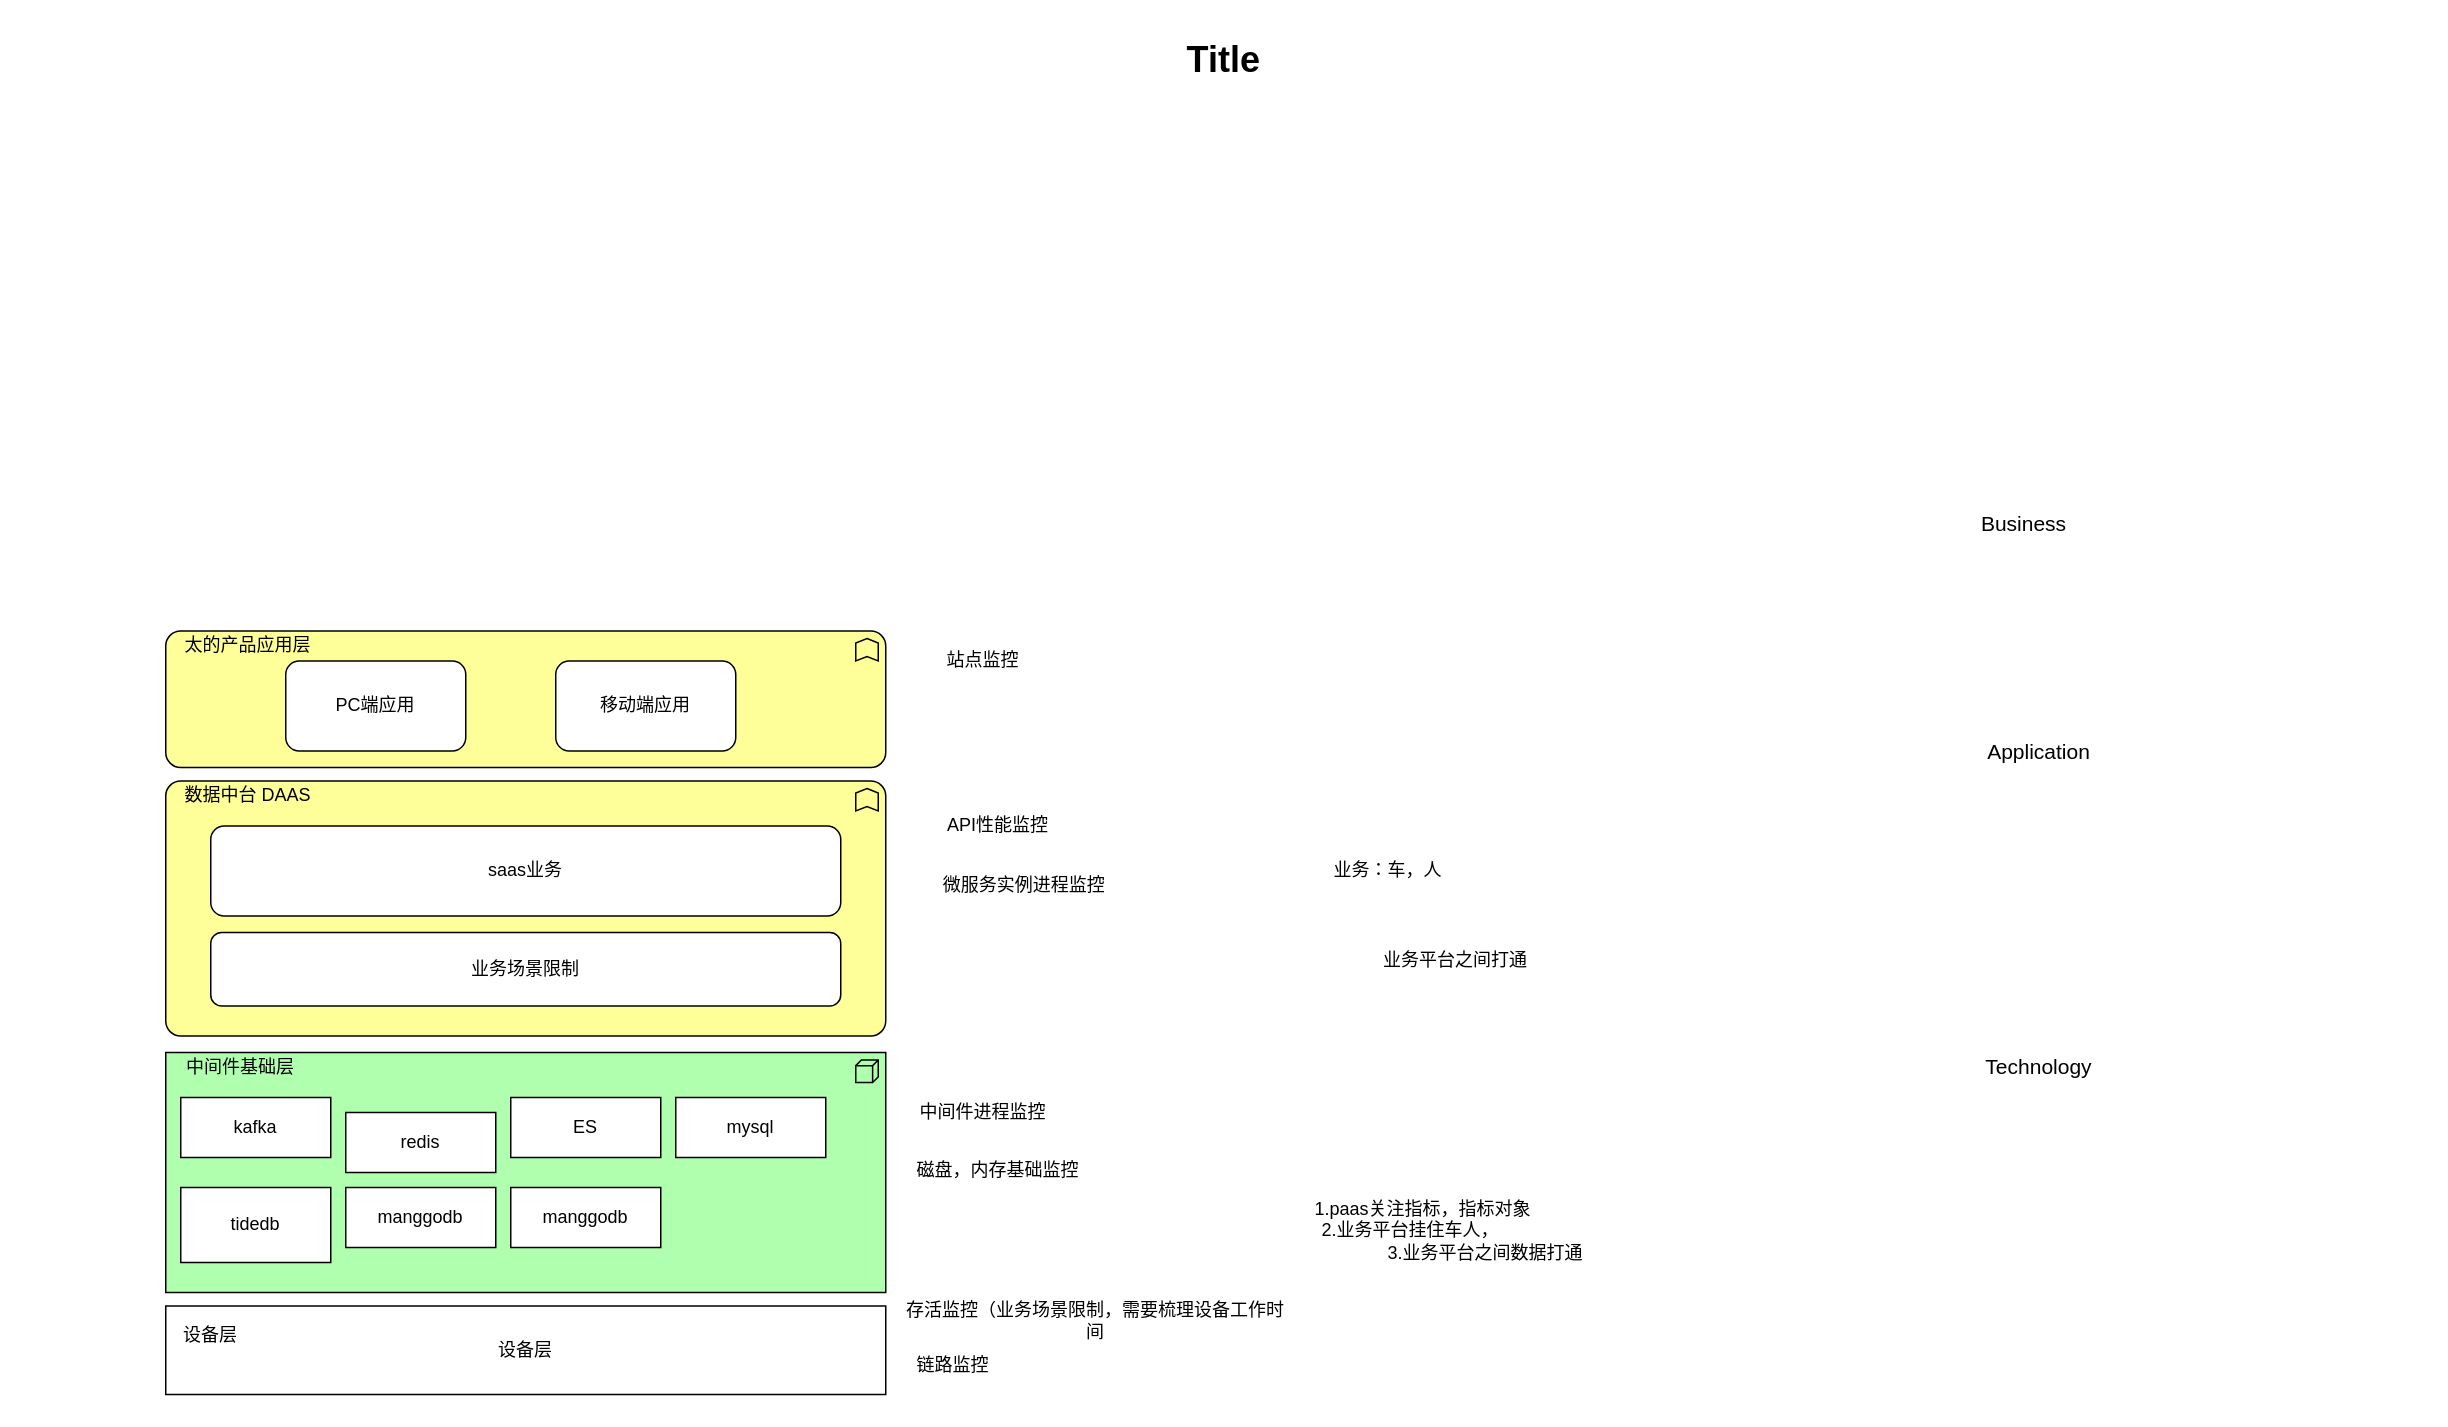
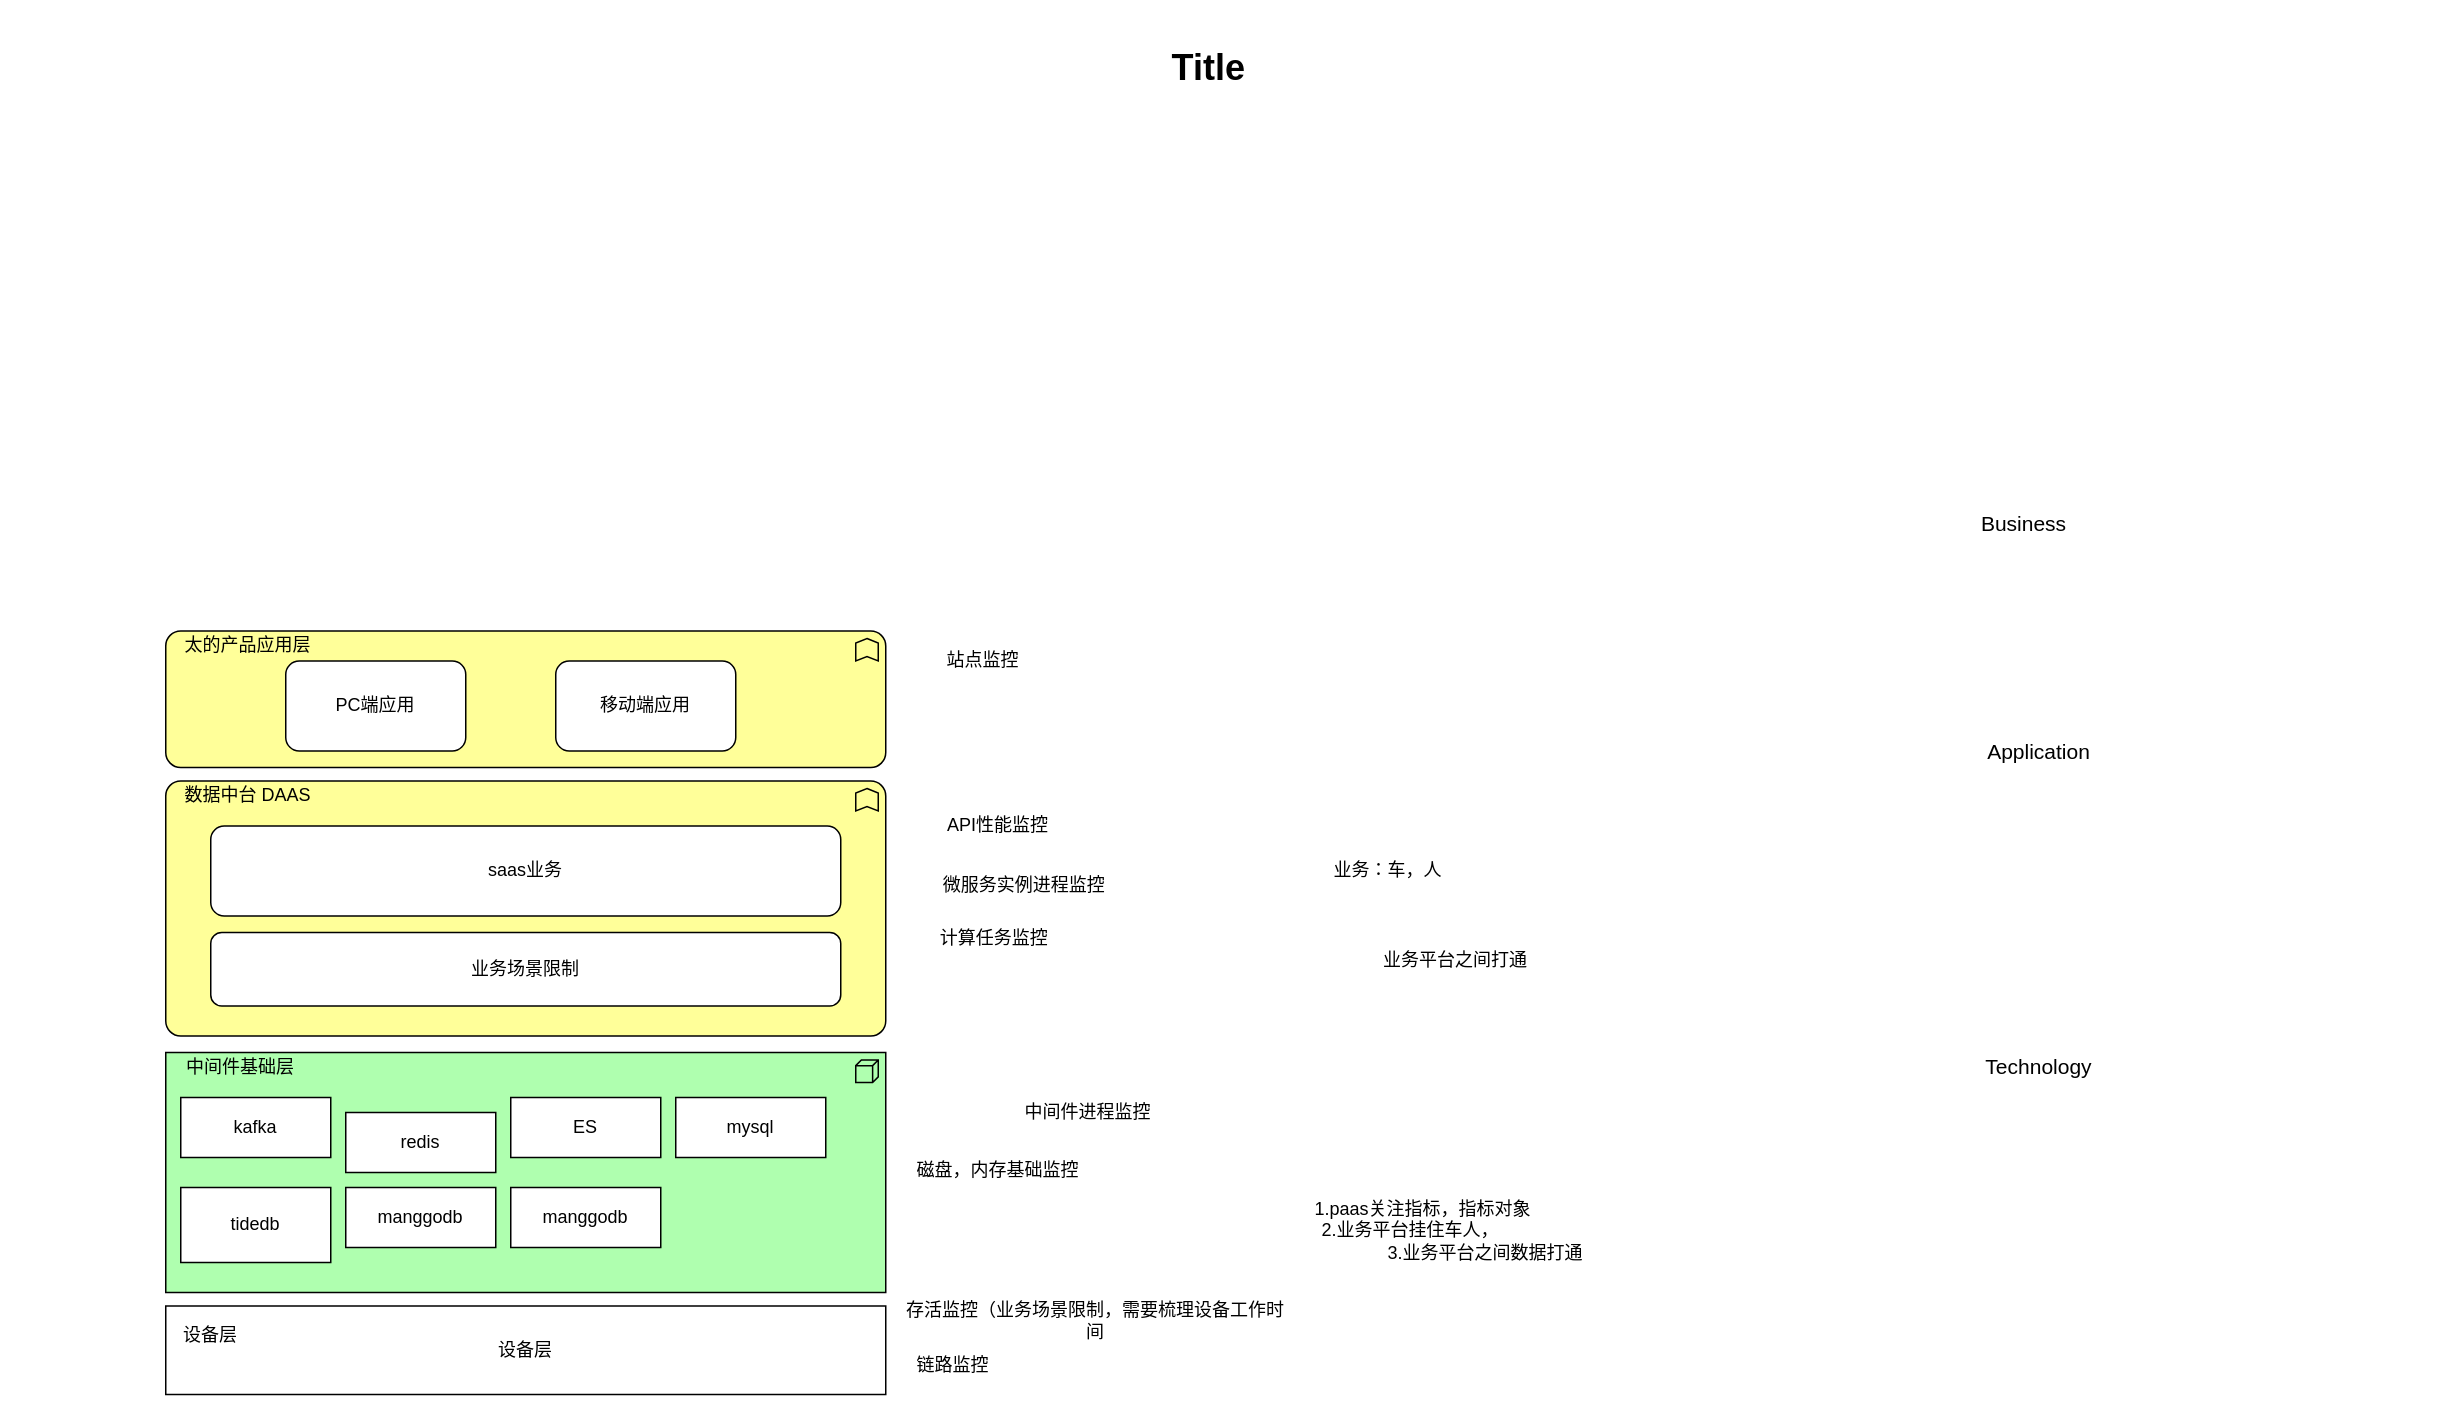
(1223, 61) -> (1208, 68)
none -> (995, 938)
(983, 1112) -> (1088, 1112)
